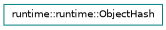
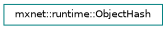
(83, 15) -> (83, 15)
